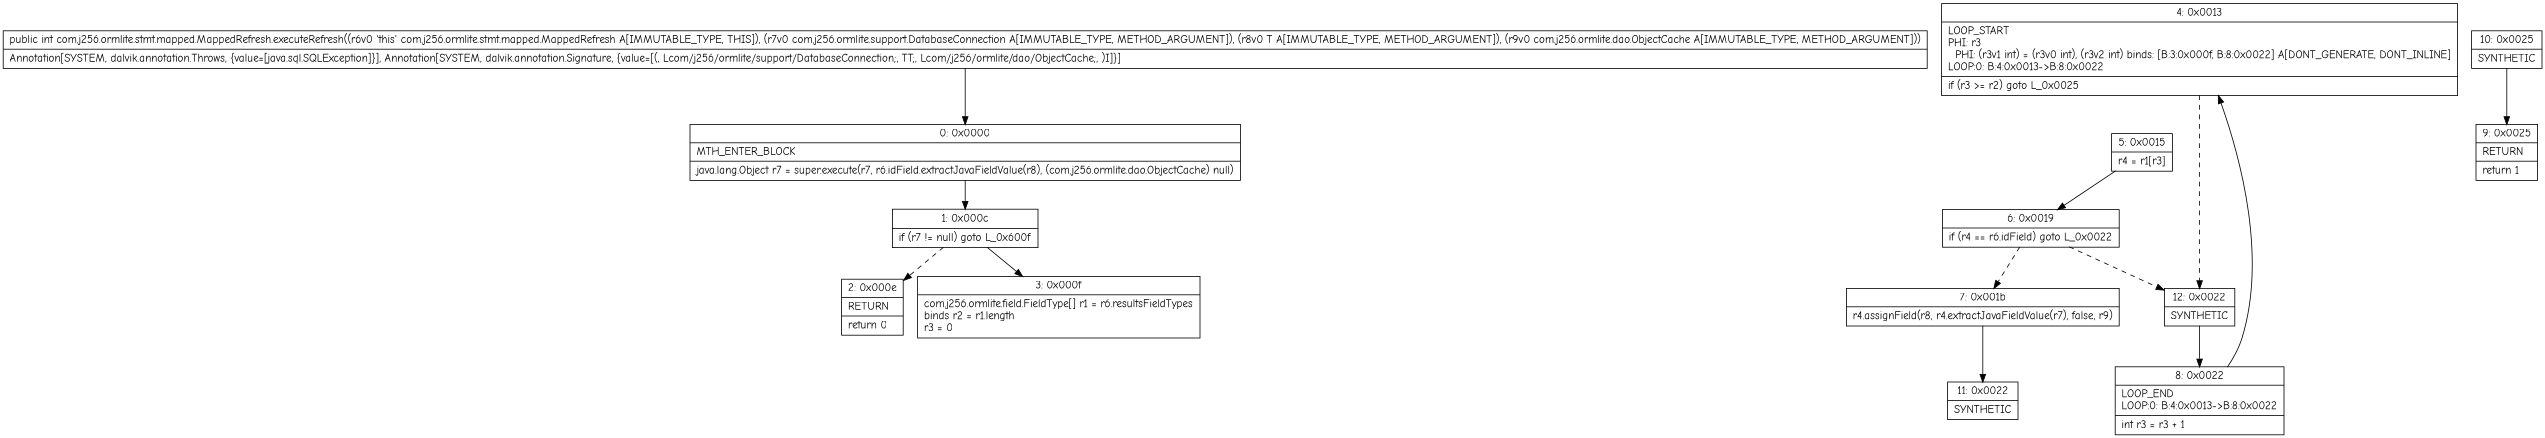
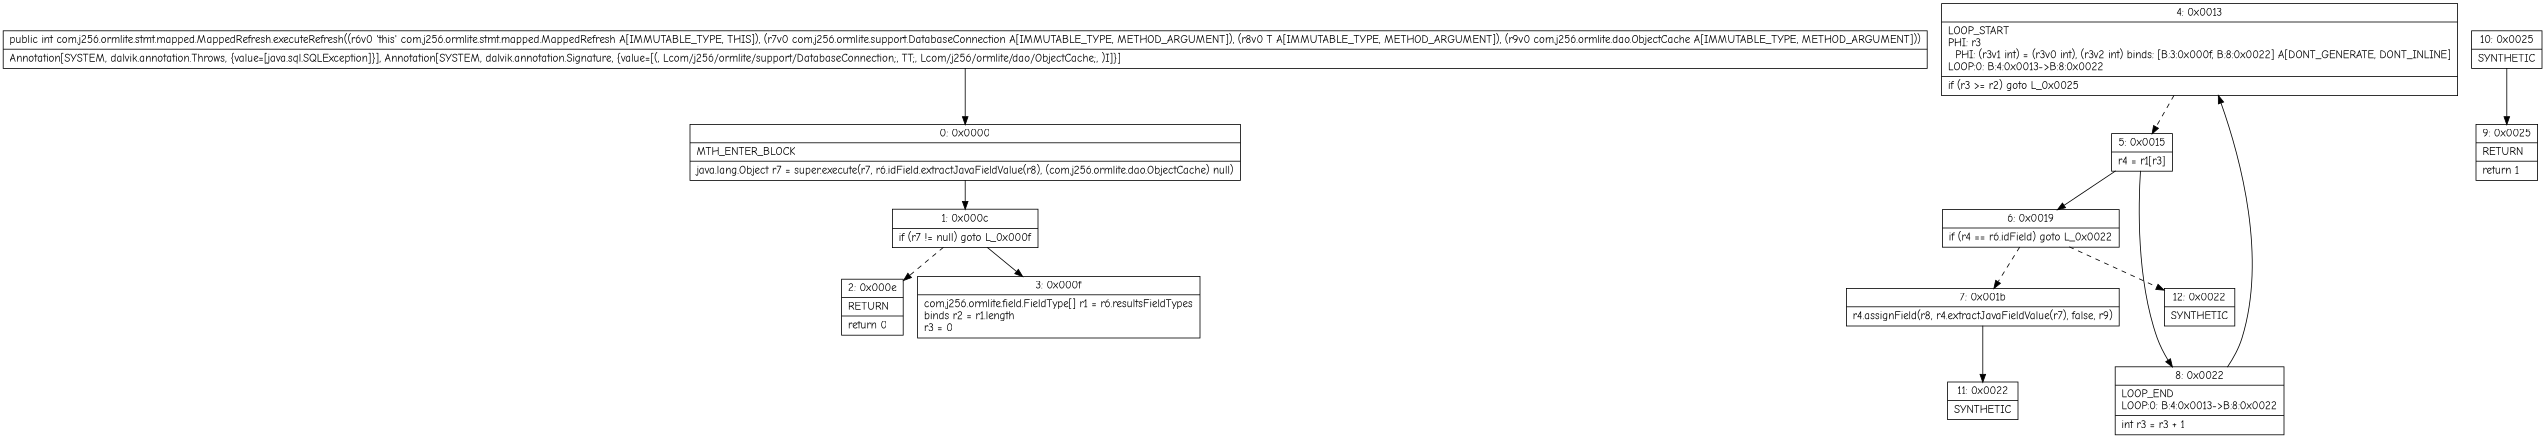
(2200, 188) -> (2165, 111)
(965, 238) -> (965, 238)
(2200, 342) -> (2142, 268)
